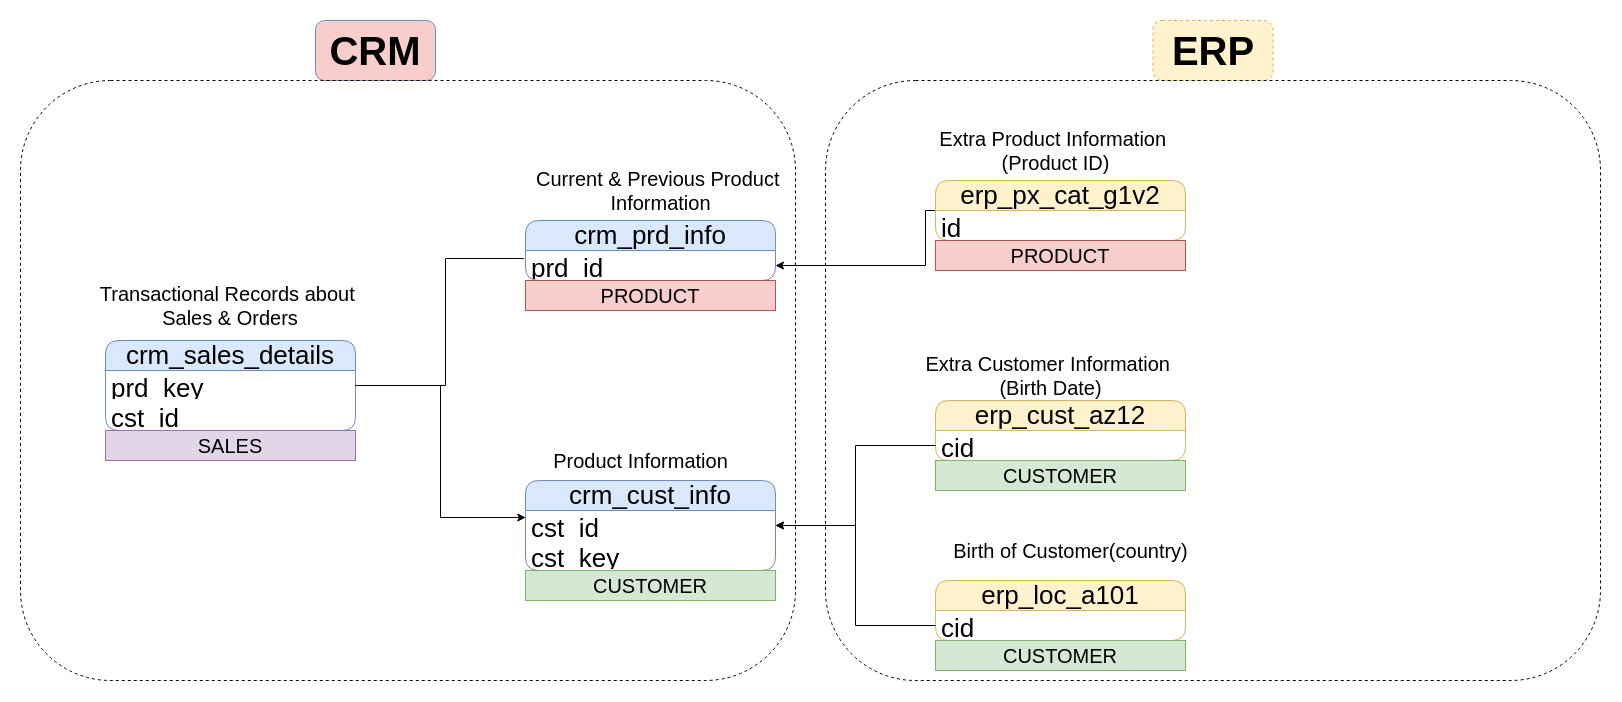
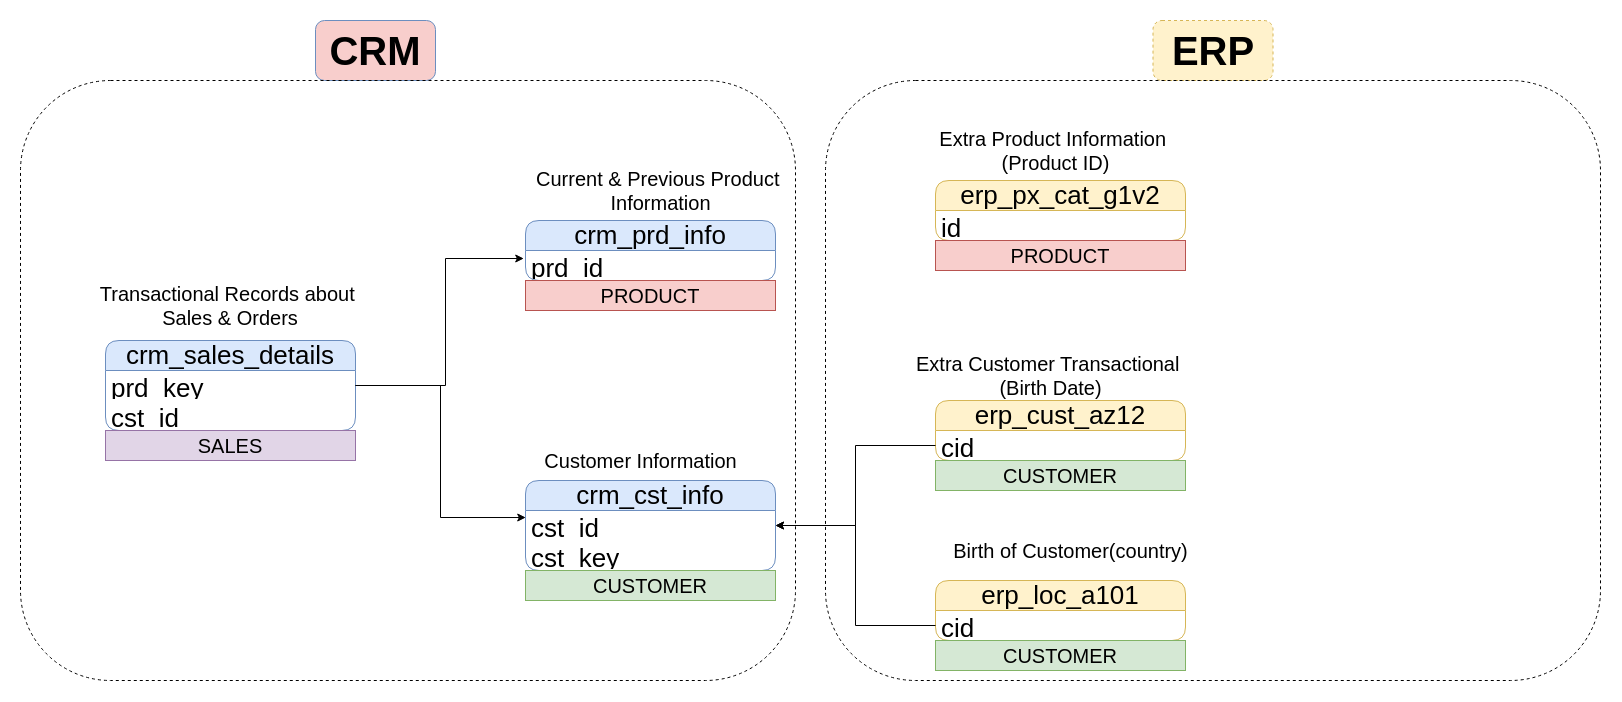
(518, 259) -> (515, 259)
(885, 266) -> none
(1051, 376) -> (1051, 376)
(641, 461) -> (641, 461)
(651, 496) -> (651, 496)
